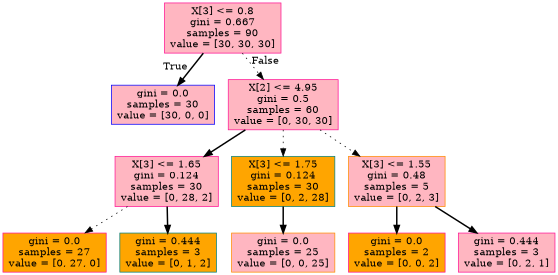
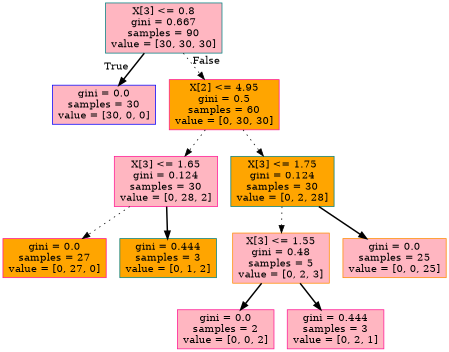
(223, 28) -> (164, 28)
(283, 105) -> (224, 105)
(228, 141) -> (197, 140)
(337, 141) -> (282, 216)
(397, 253) -> (226, 329)
